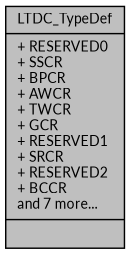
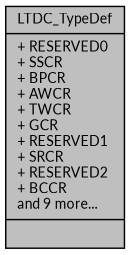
(58, 205) -> (58, 205)
